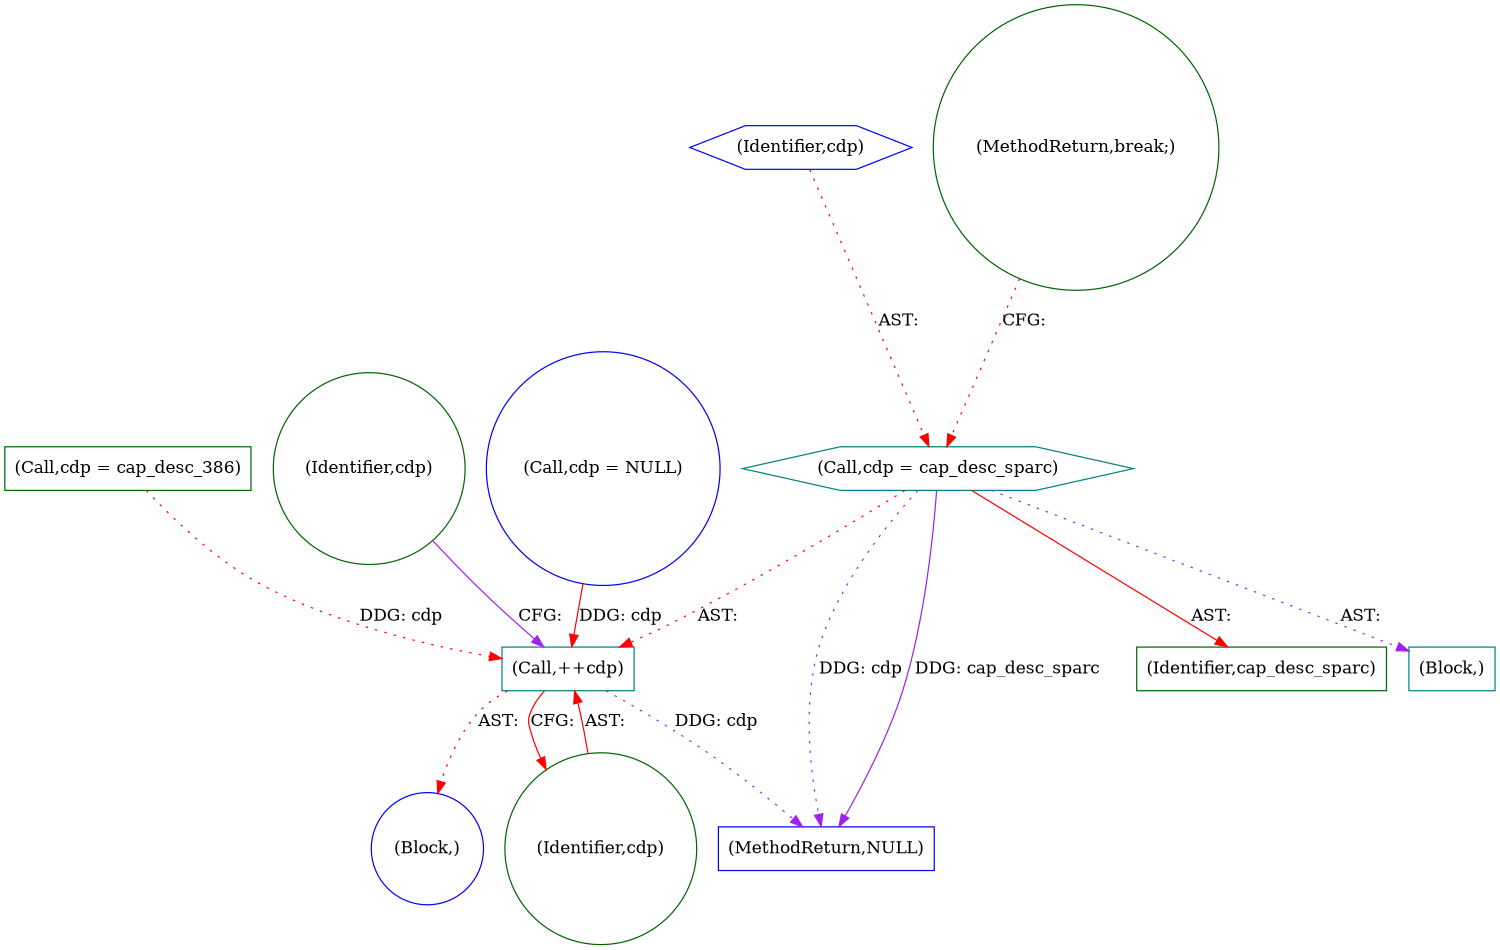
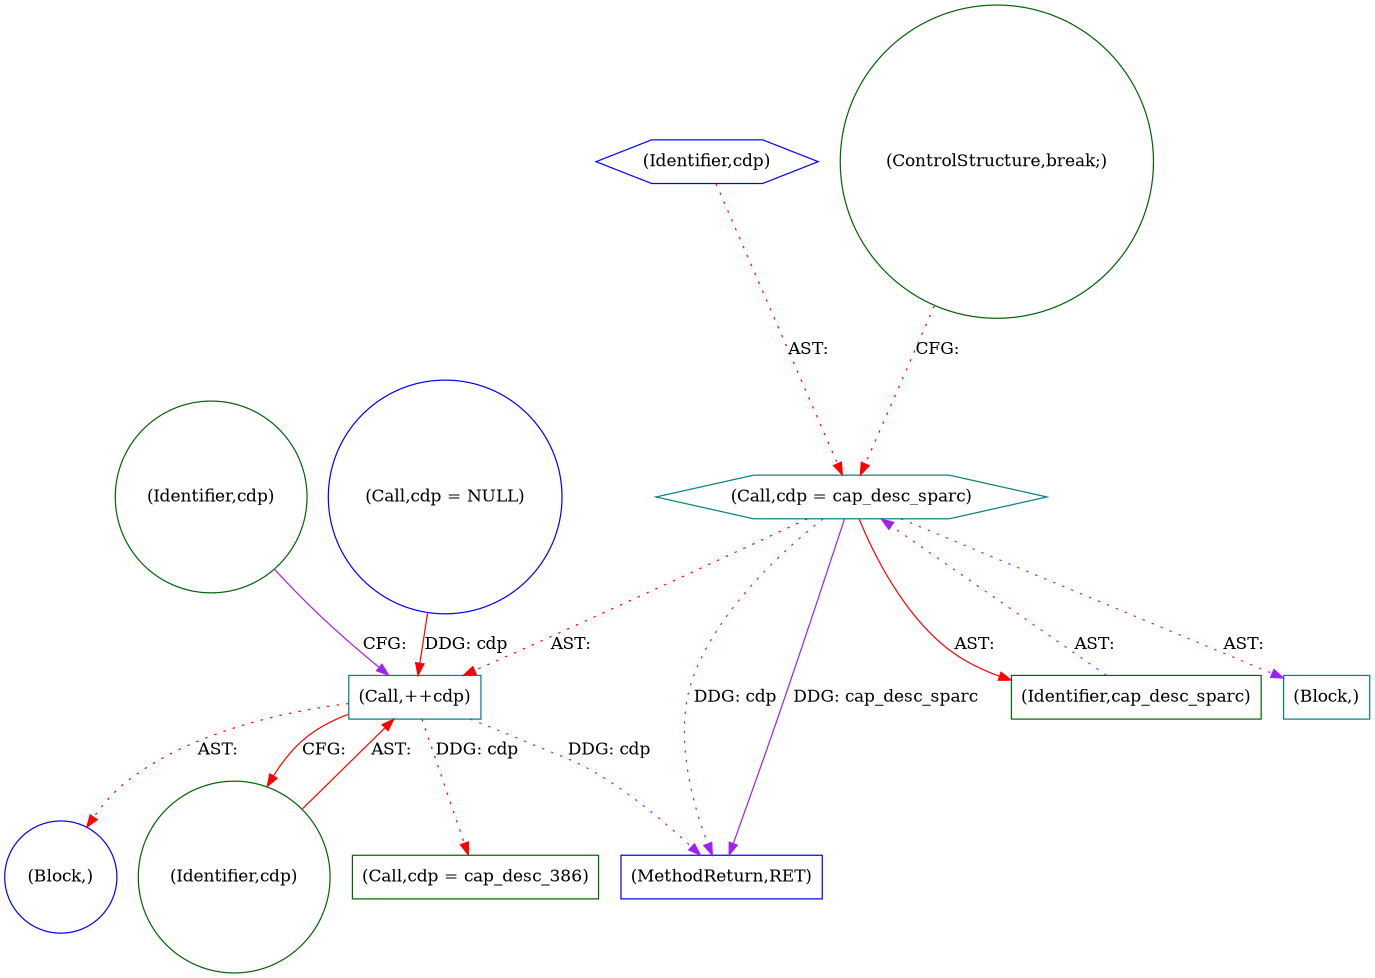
(1076, 147) -> (997, 162)
none -> (999, 601)
(303, 604) -> (443, 781)
(826, 849) -> (722, 877)
